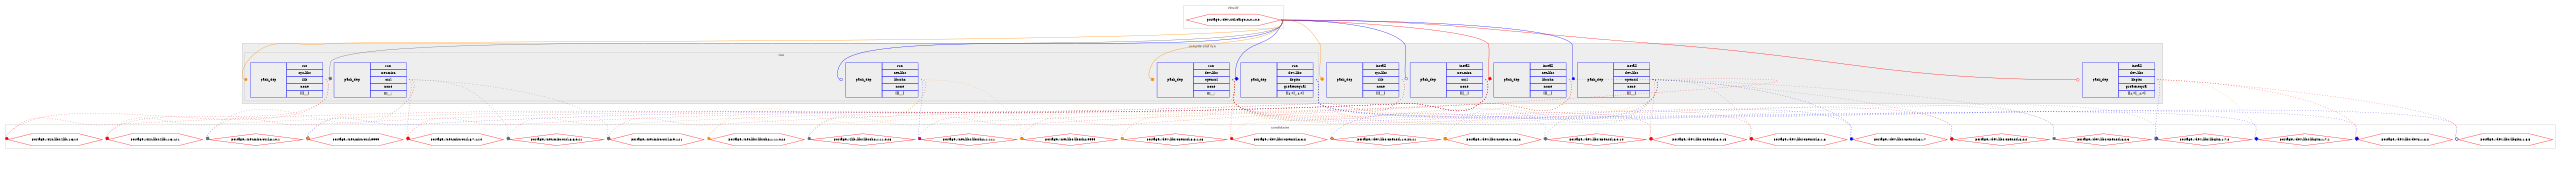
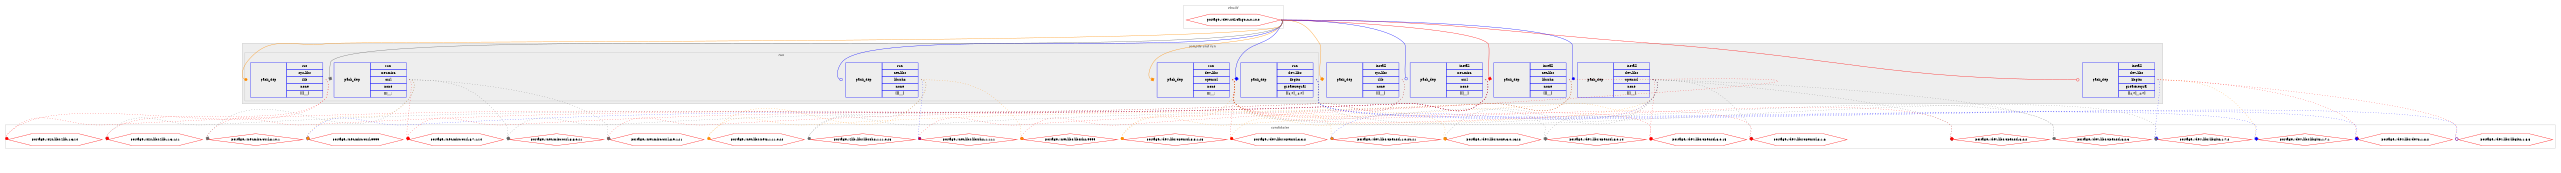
(757, 140) -> (757, 140)
(1900, 140) -> none
